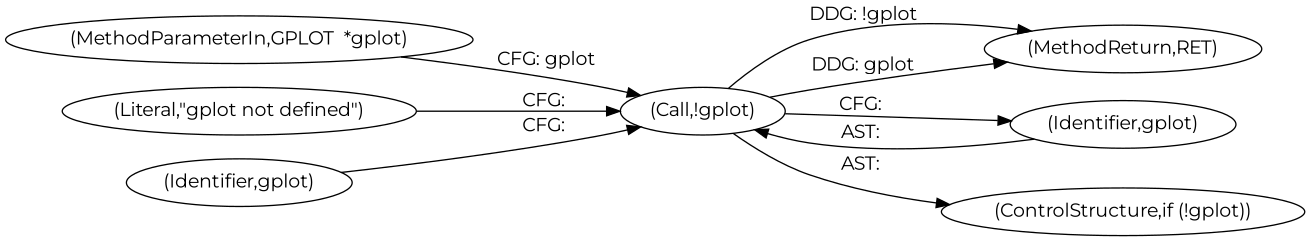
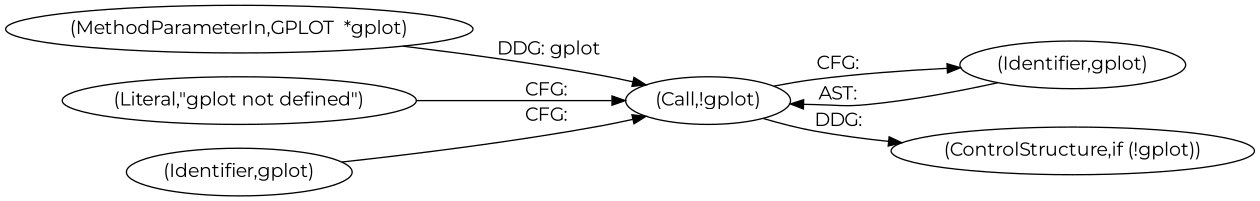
(1123, 49) -> none
(547, 60) -> (549, 50)
(863, 165) -> (841, 121)
